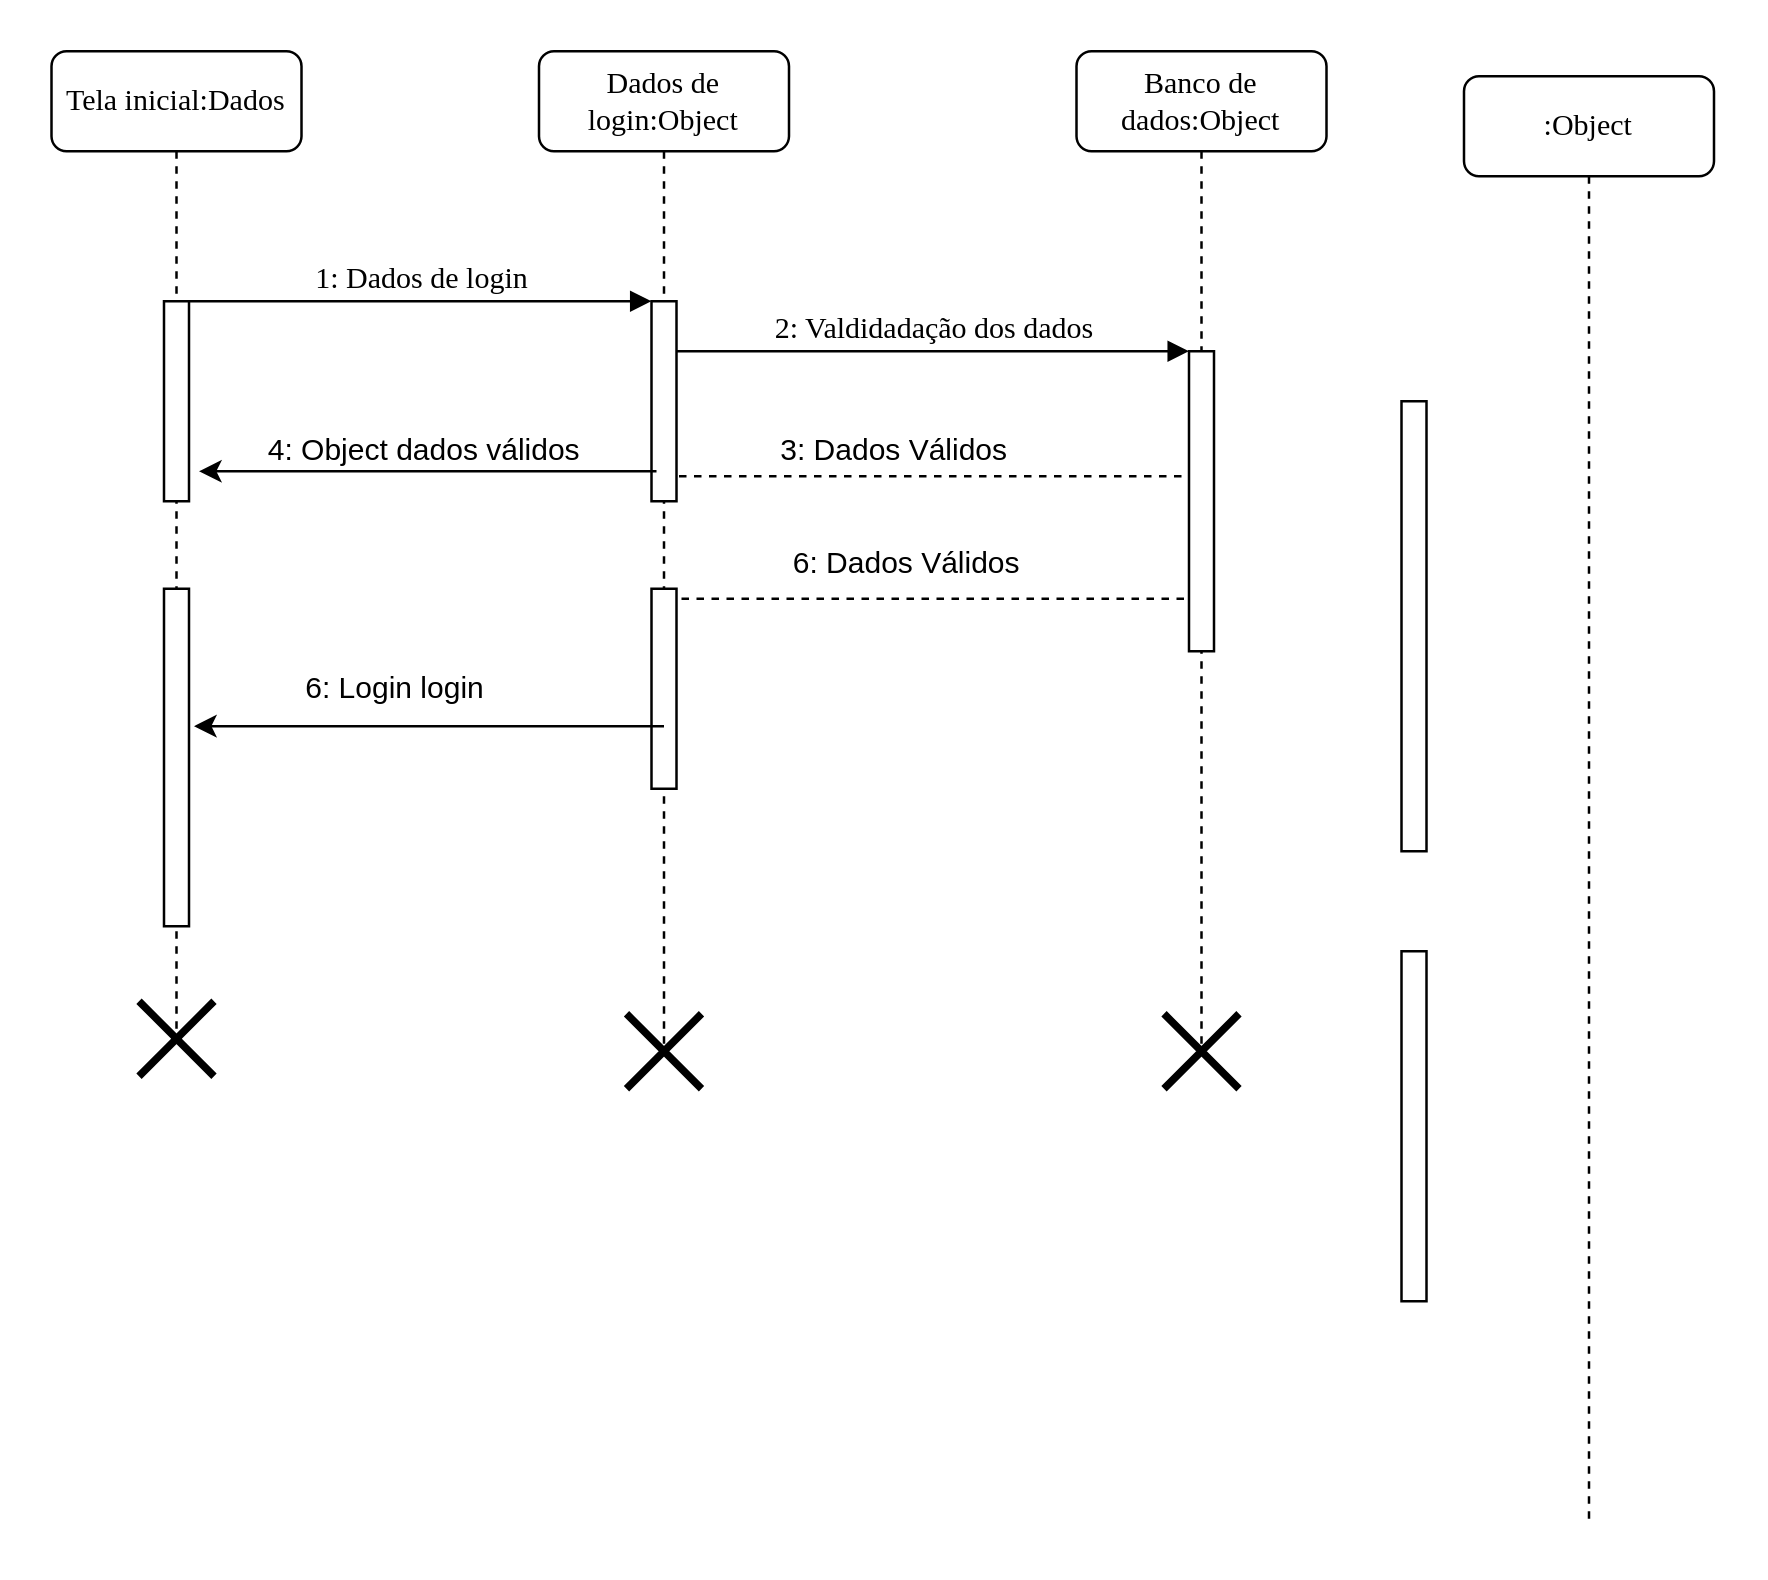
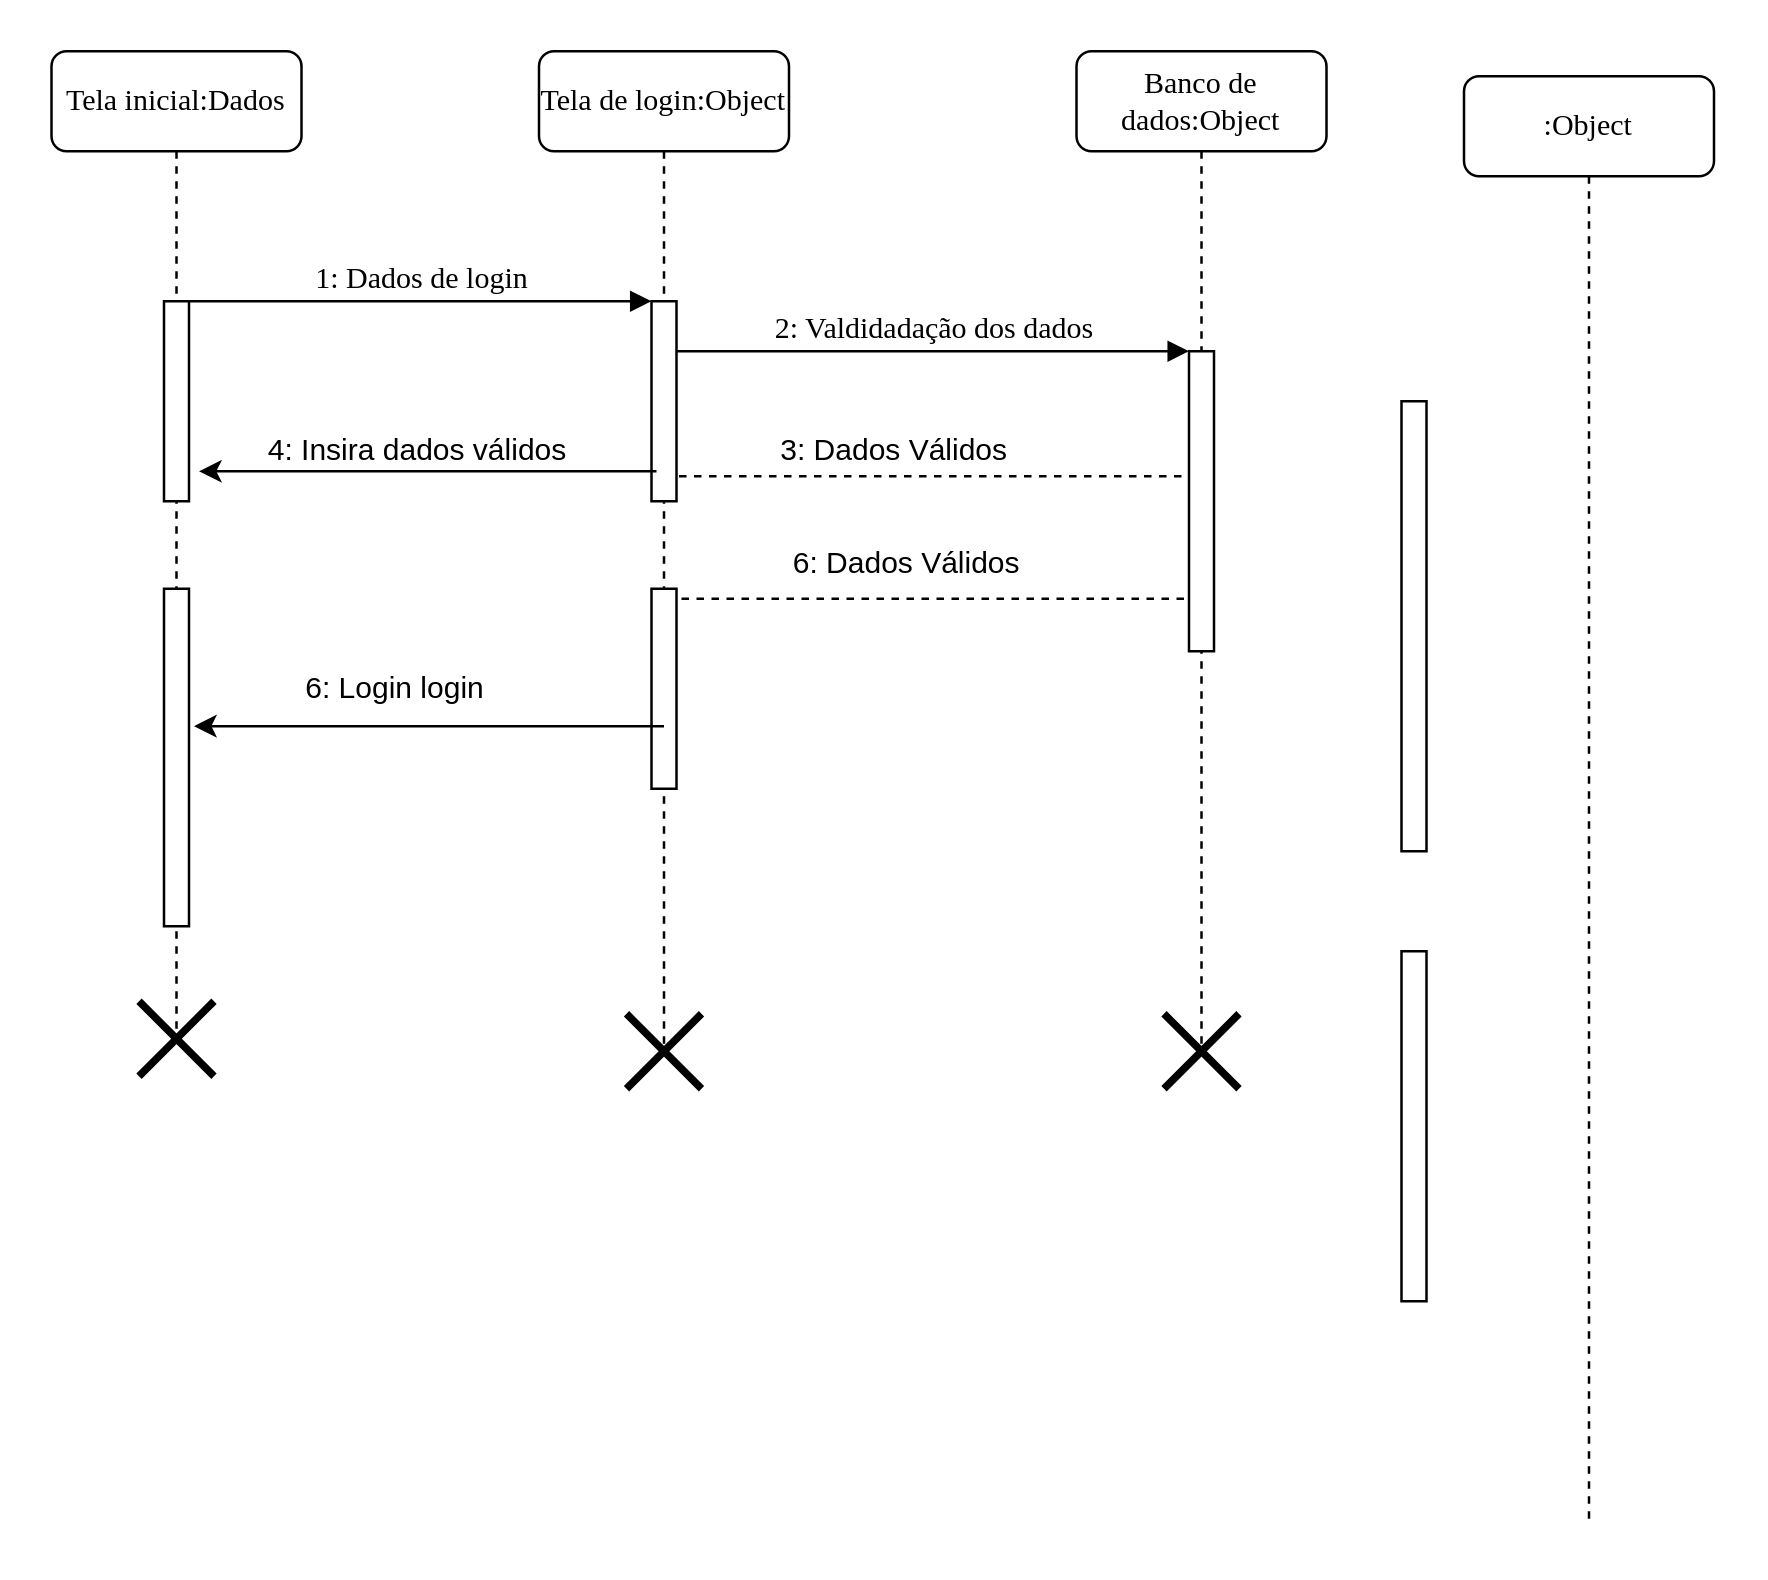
(664, 101) -> (664, 101)
(439, 452) -> (435, 452)
